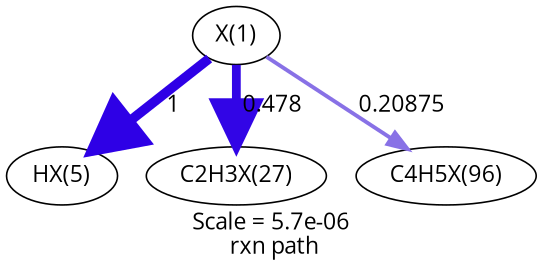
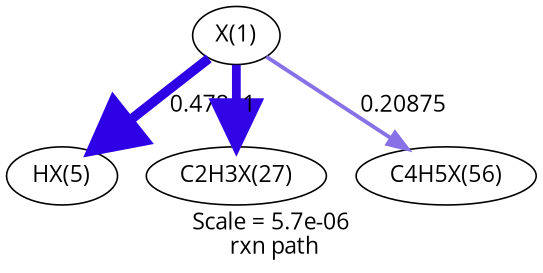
(171, 106) -> (197, 106)
(269, 106) -> (247, 106)
(446, 176) -> (446, 176)
